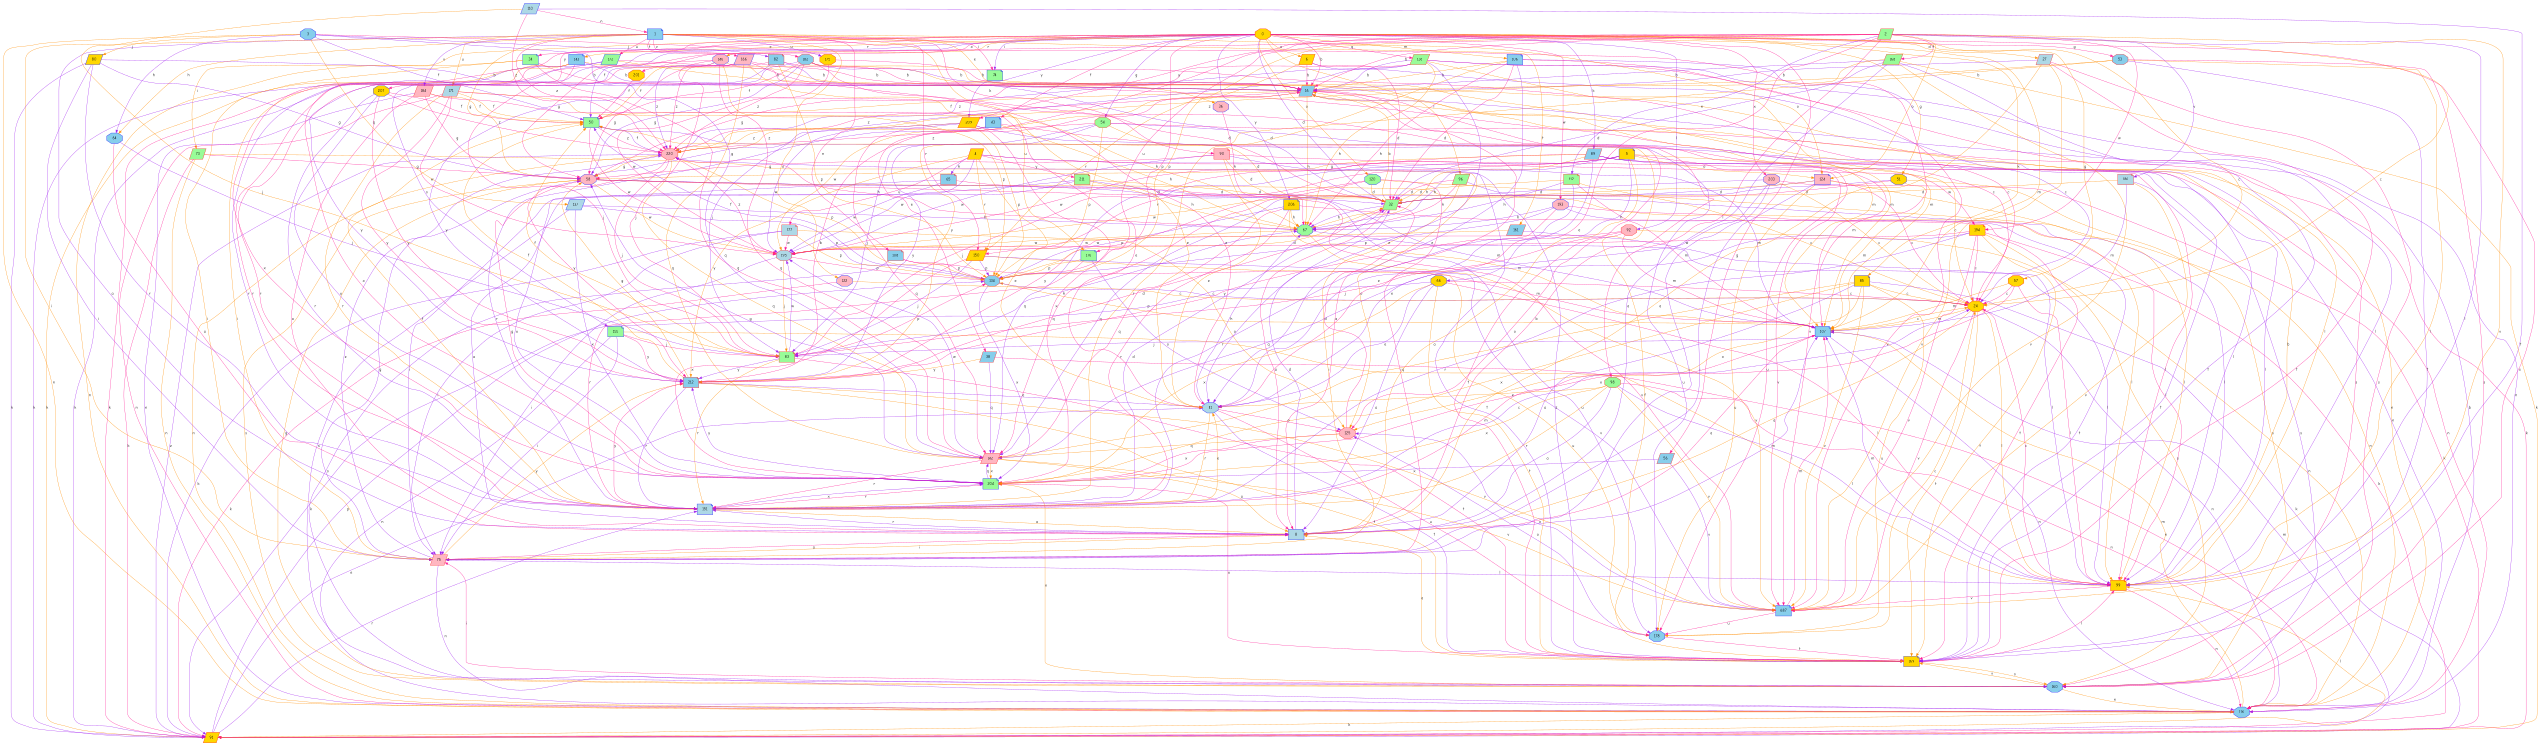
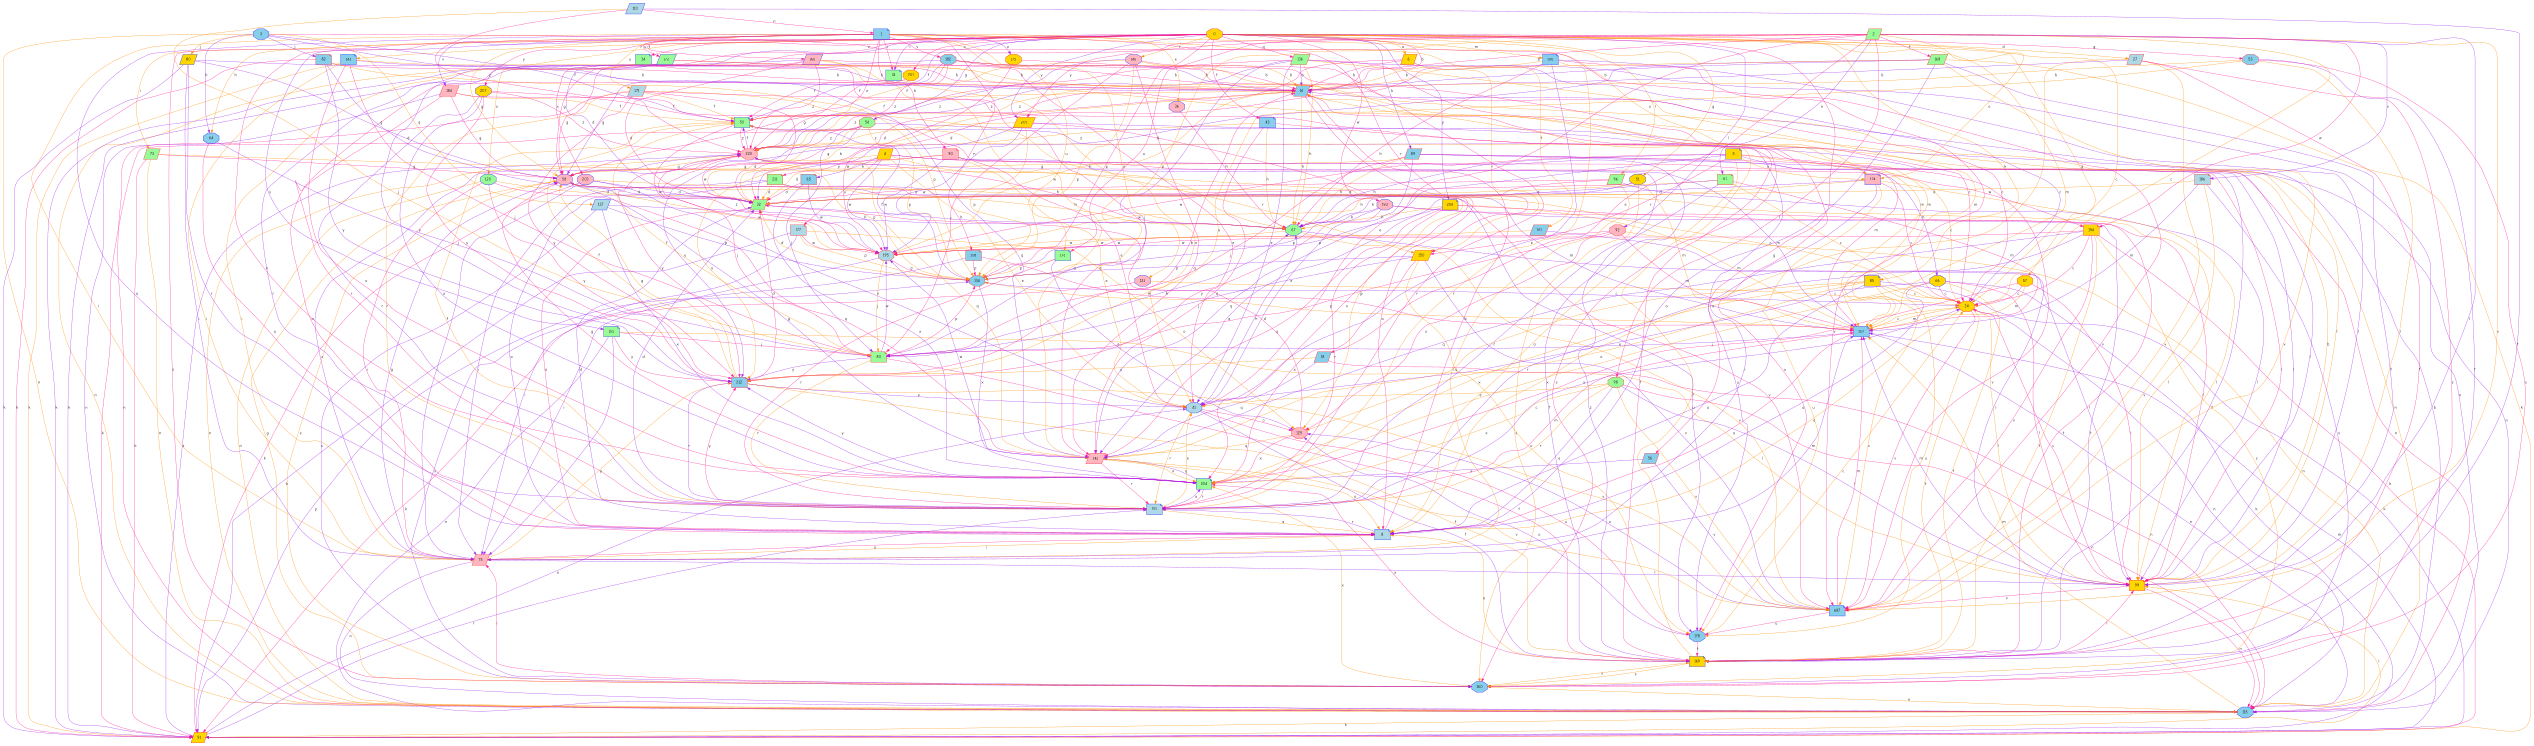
(542, 196) -> none
